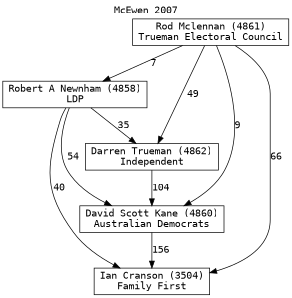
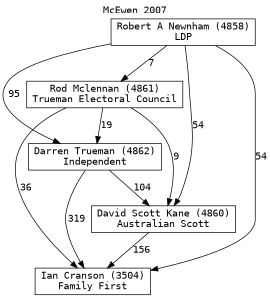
(146, 62) -> (147, 61)
(193, 94) -> (106, 126)
(124, 126) -> (14, 94)
(276, 157) -> (26, 188)
(59, 188) -> (261, 157)
none -> (66, 215)
(152, 219) -> (164, 219)
